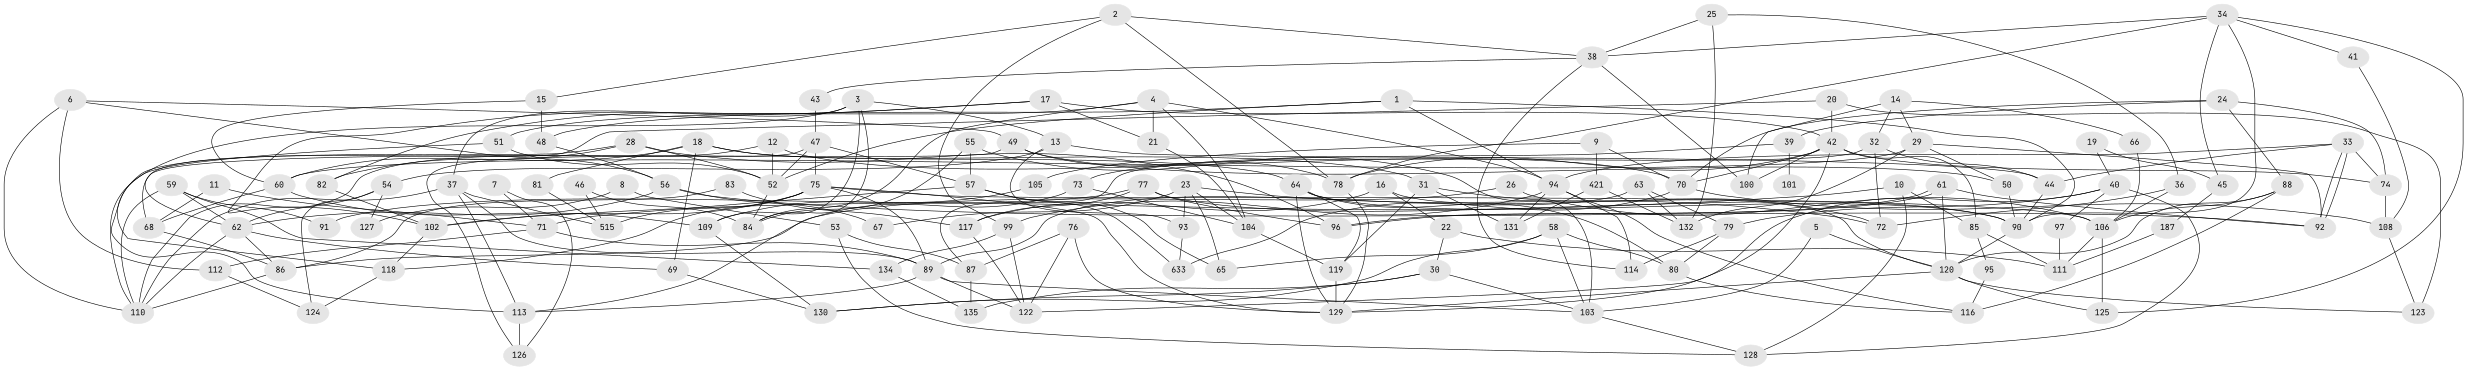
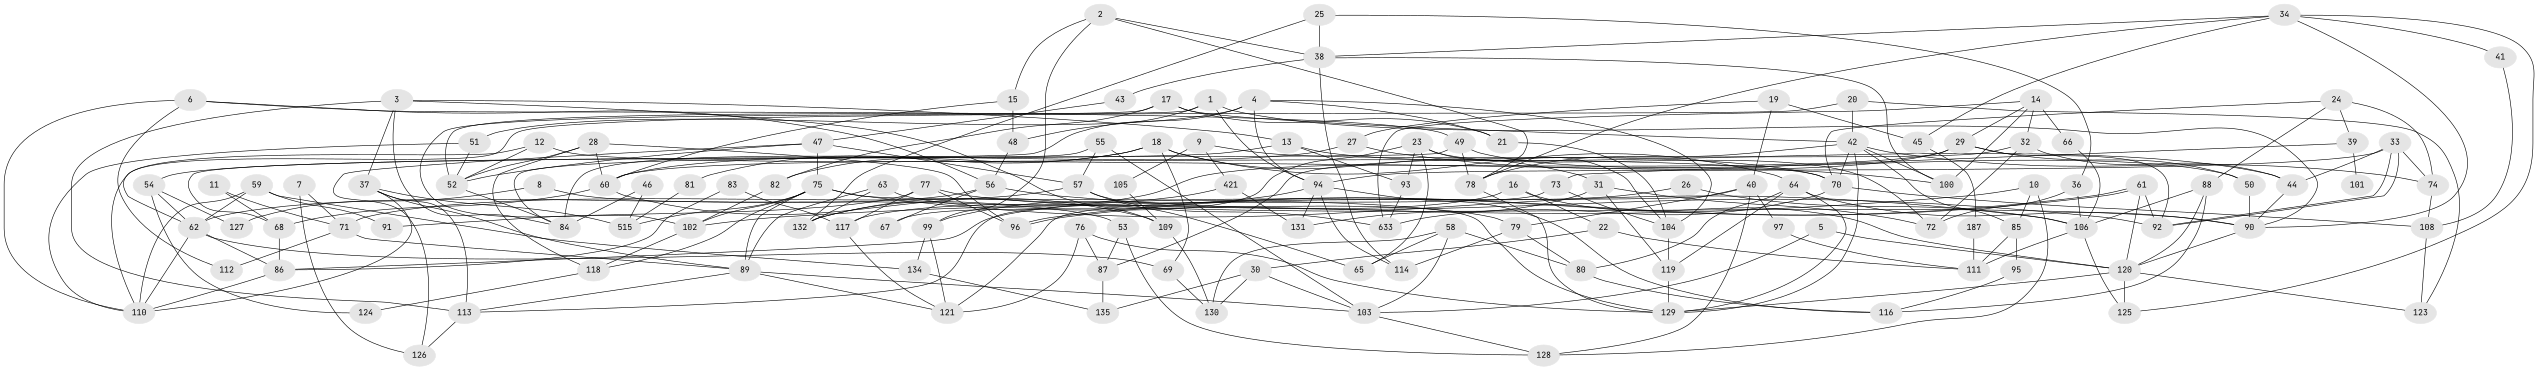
none -> (1591, 117)
none -> (1352, 143)
(264, 292) -> none
(1026, 313) -> (947, 313)
